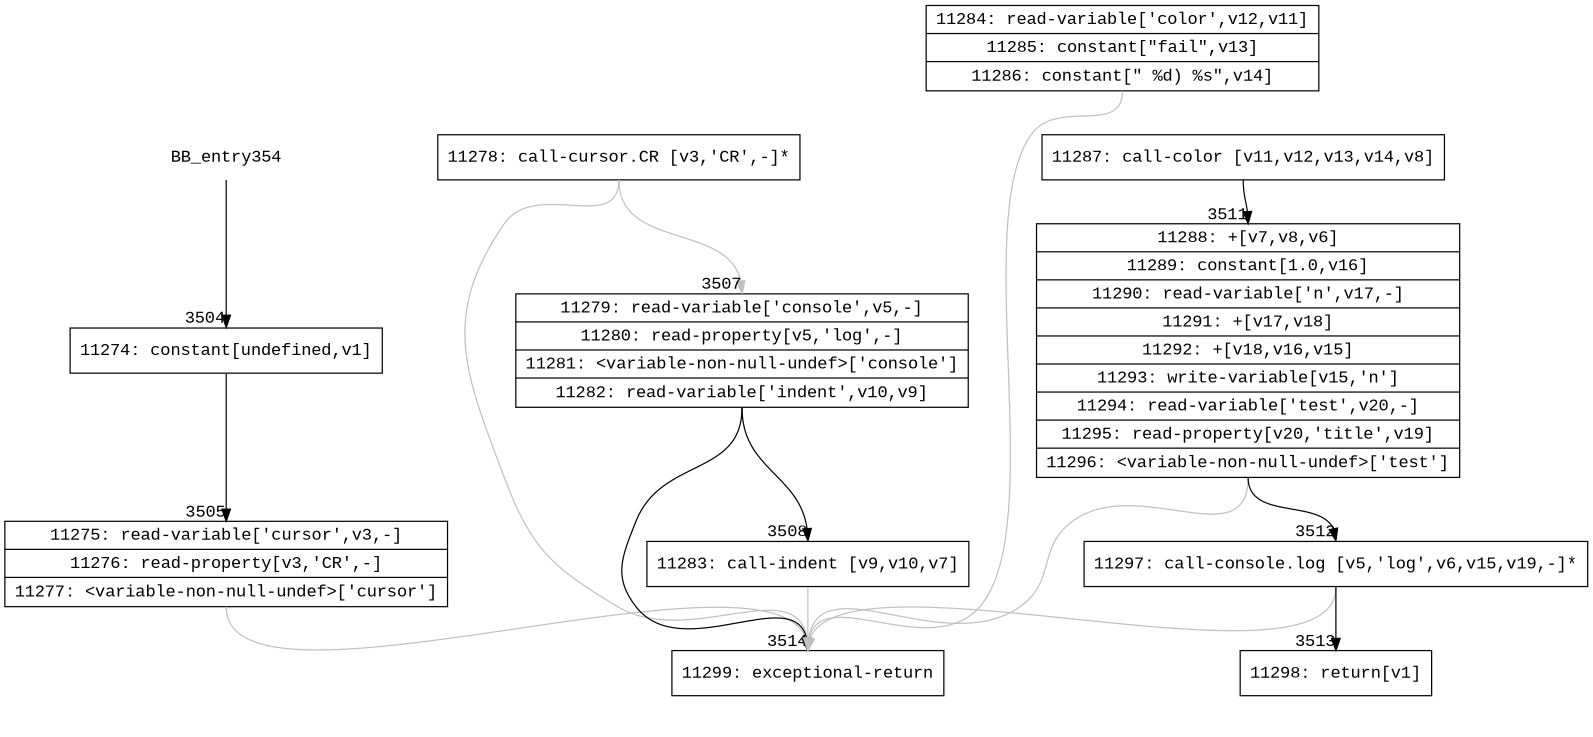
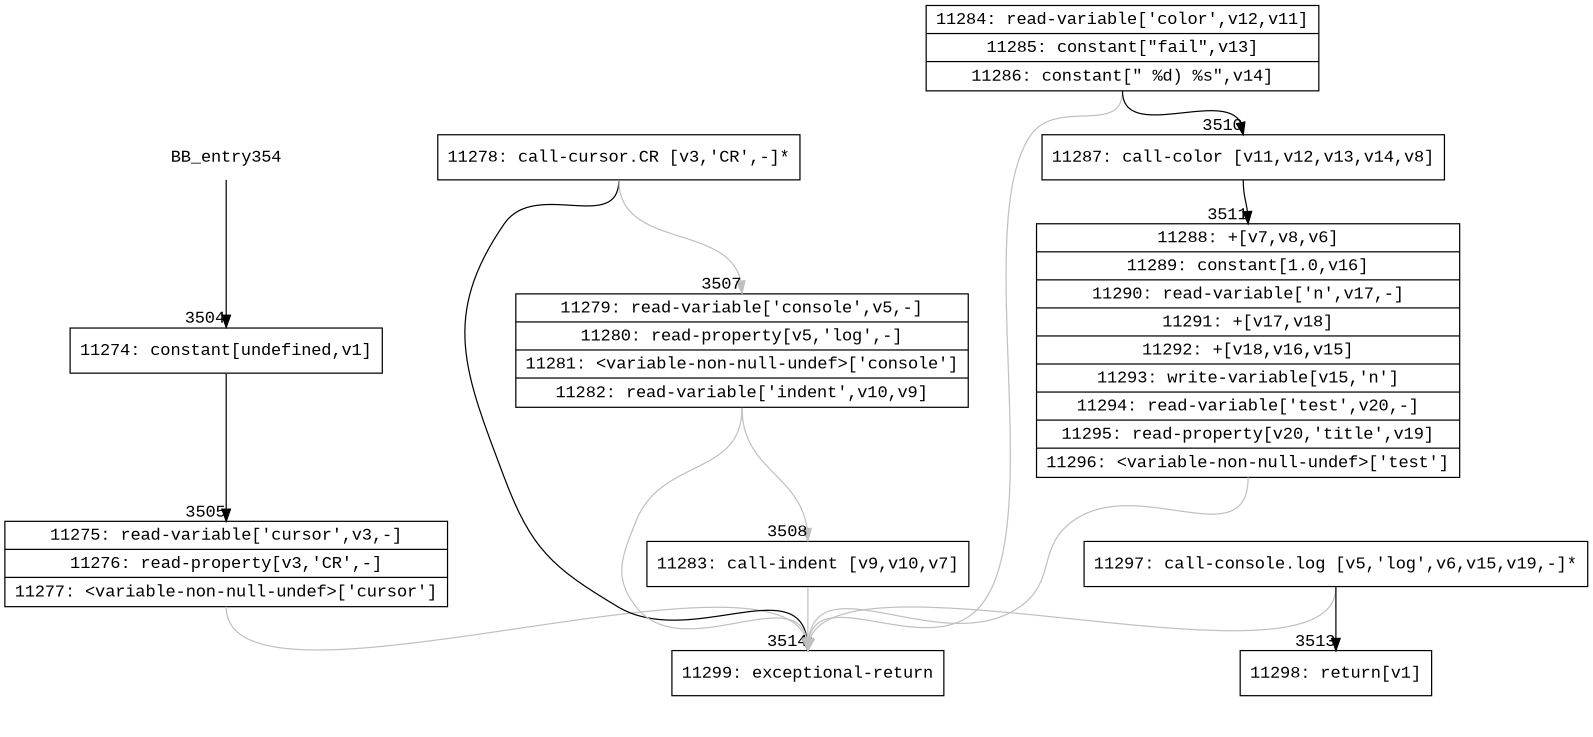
none -> (1177, 113)
(500, 467) -> (500, 467)
(771, 470) -> (771, 470)
(1286, 508) -> none
(622, 576) -> (622, 576)
